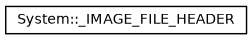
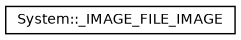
(126, 20) -> (120, 20)
